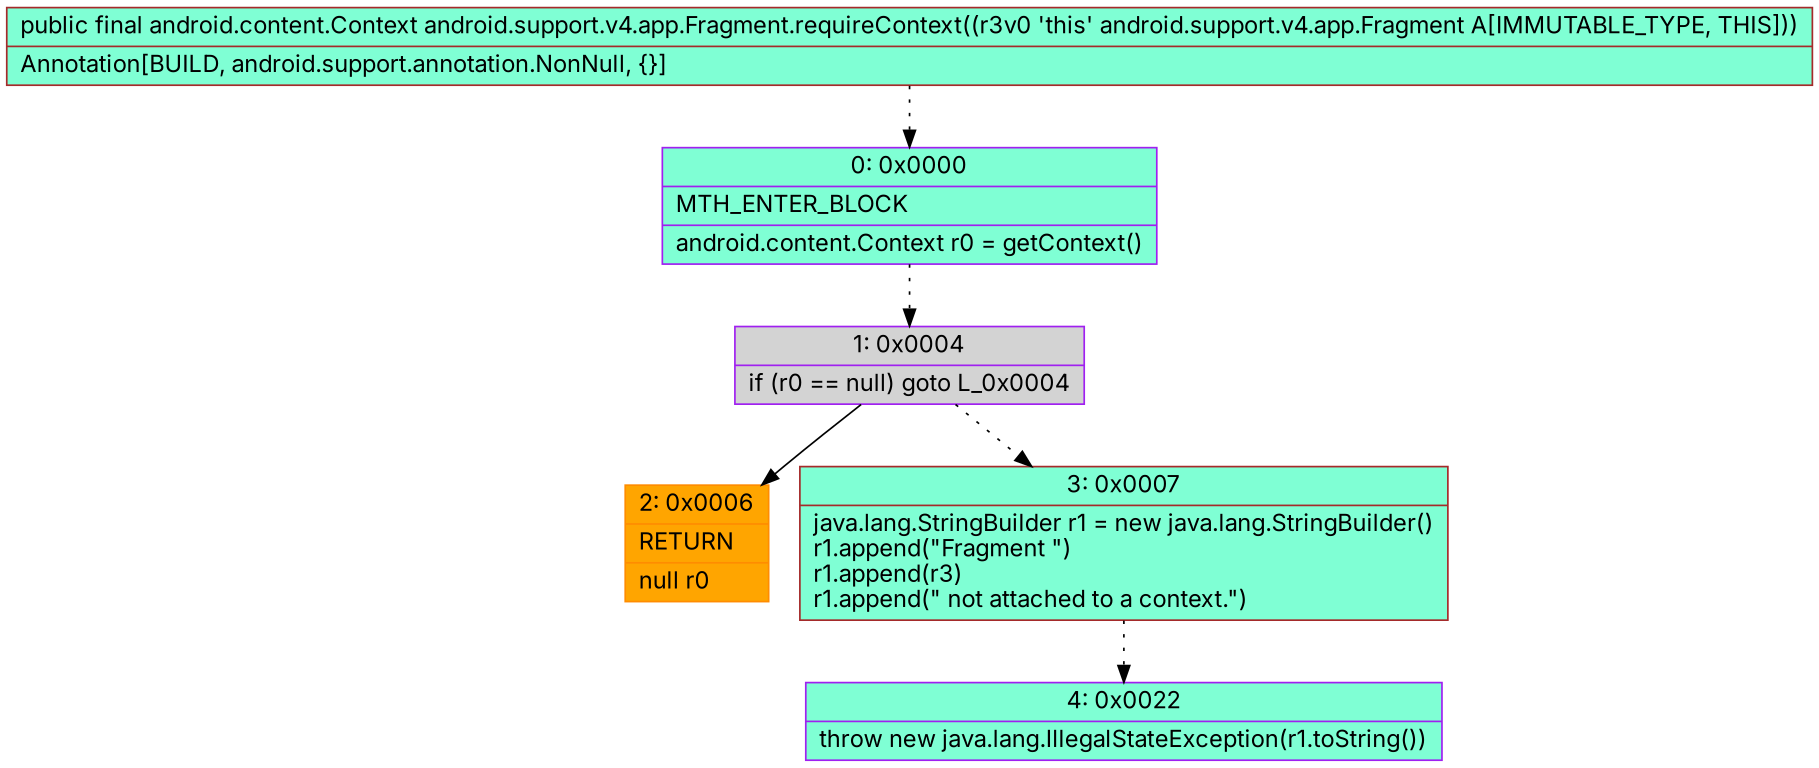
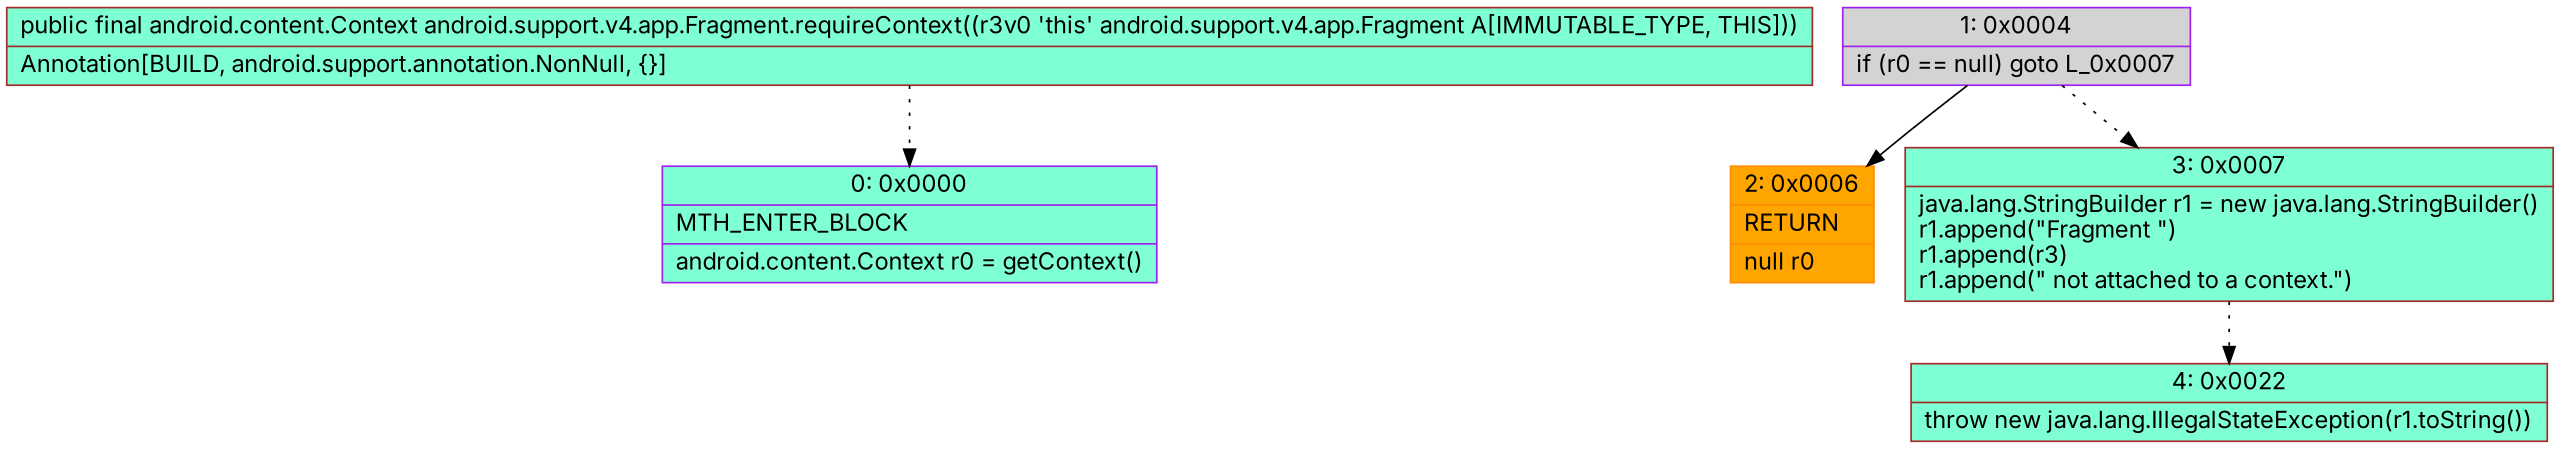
(910, 287) -> none
(910, 384) -> (2017, 65)
(1124, 721) -> (2229, 402)
